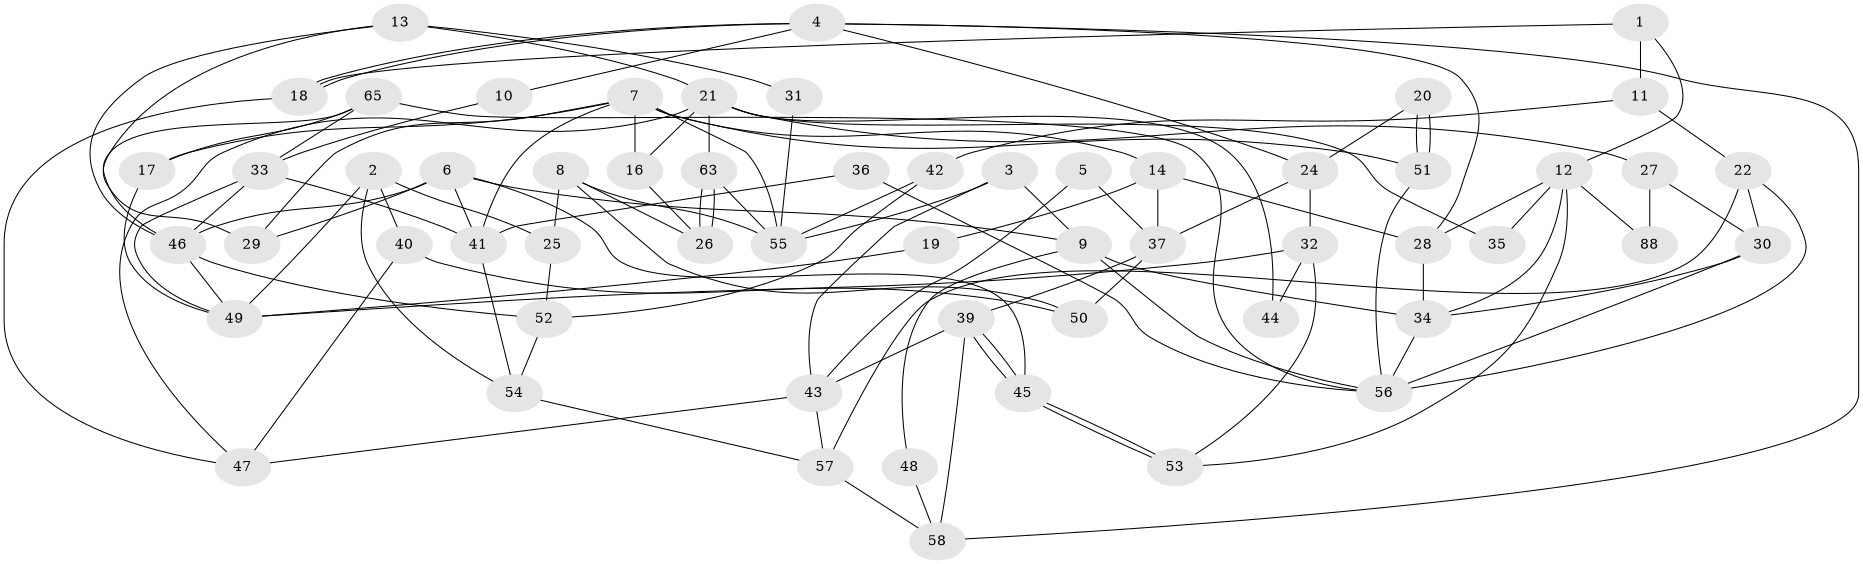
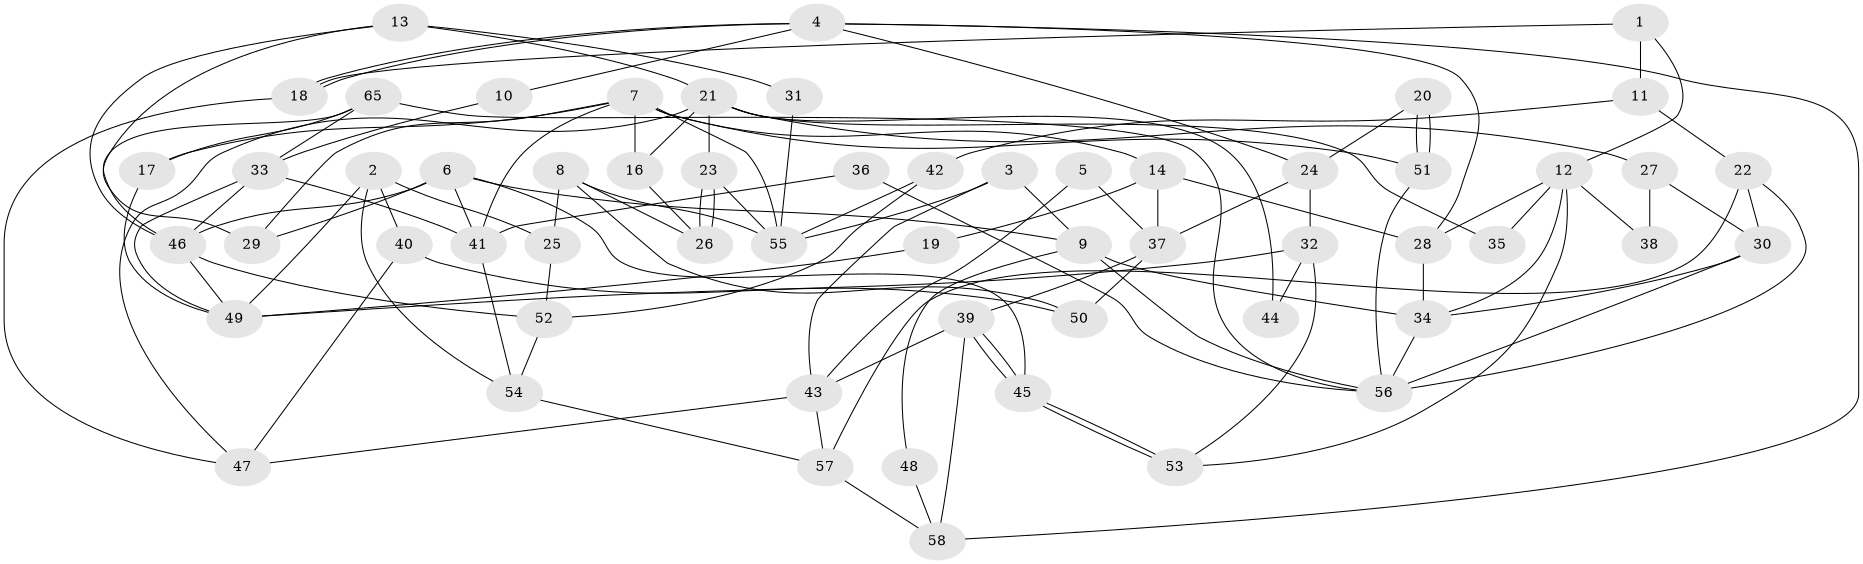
(709, 171) -> (709, 171)
(1650, 245) -> (1650, 245)
